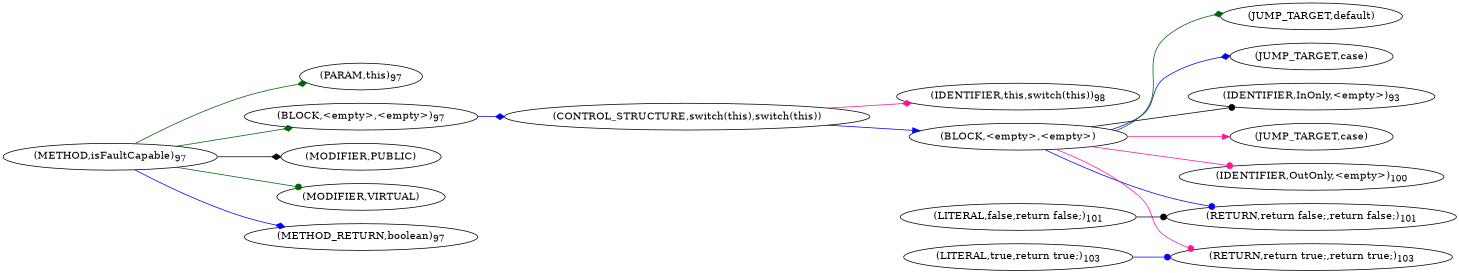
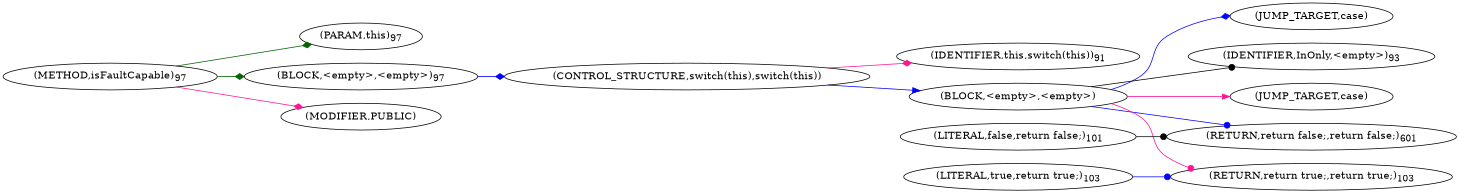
(1312, 16) -> none
(1100, 95) -> (1100, 55)
(245, 157) -> (235, 97)
(1312, 177) -> none
(361, 197) -> none
(1409, 216) -> (1409, 136)
(361, 237) -> none
